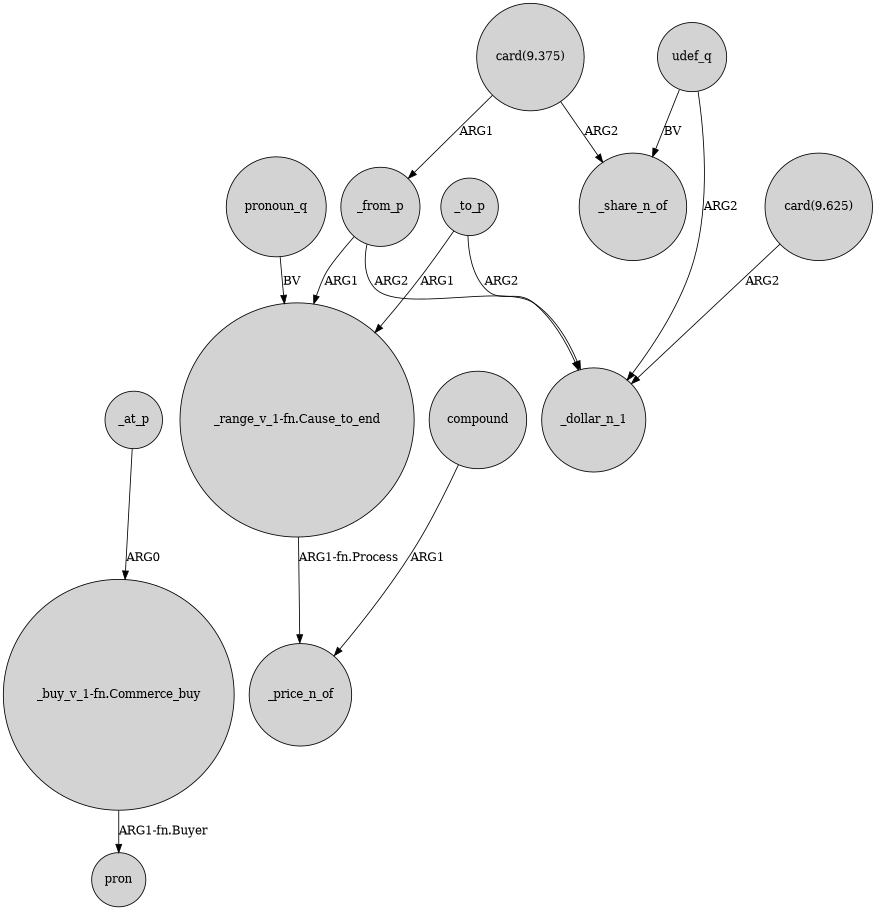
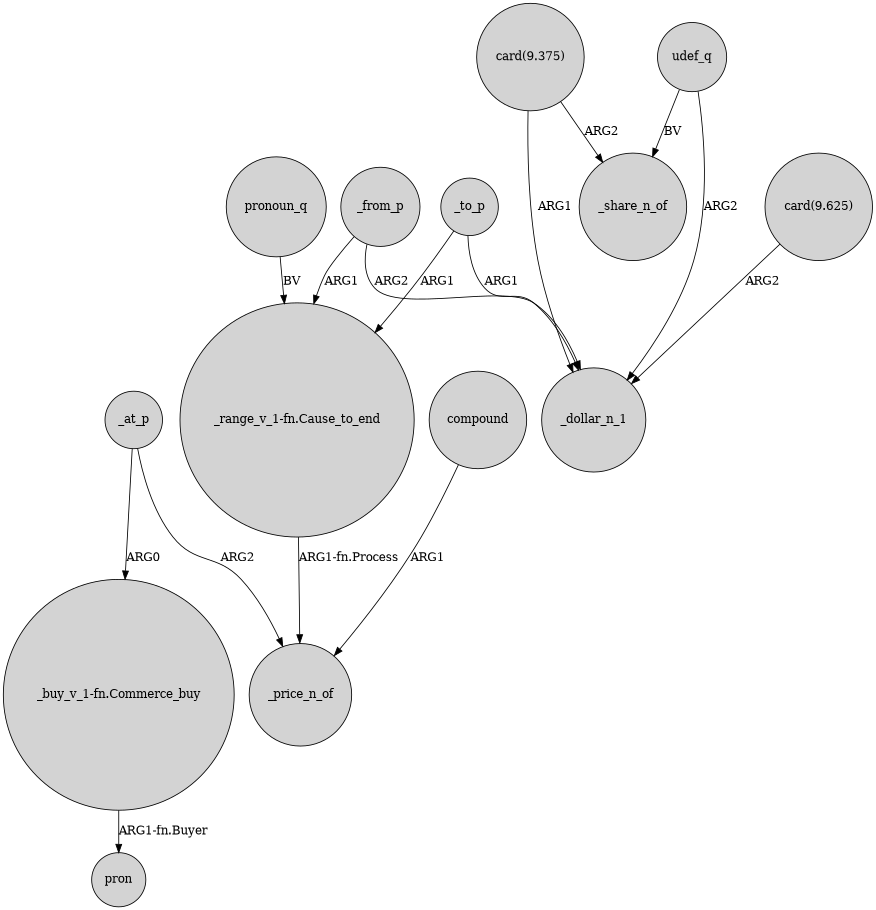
(454, 134) -> (535, 240)
(502, 282) -> (502, 282)
none -> (195, 554)
